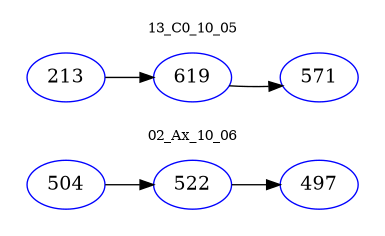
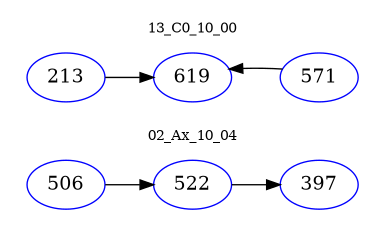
(193, 29) -> (193, 29)
(249, 87) -> (263, 68)
(193, 137) -> (193, 137)
(66, 185) -> (66, 185)
(319, 185) -> (319, 185)
